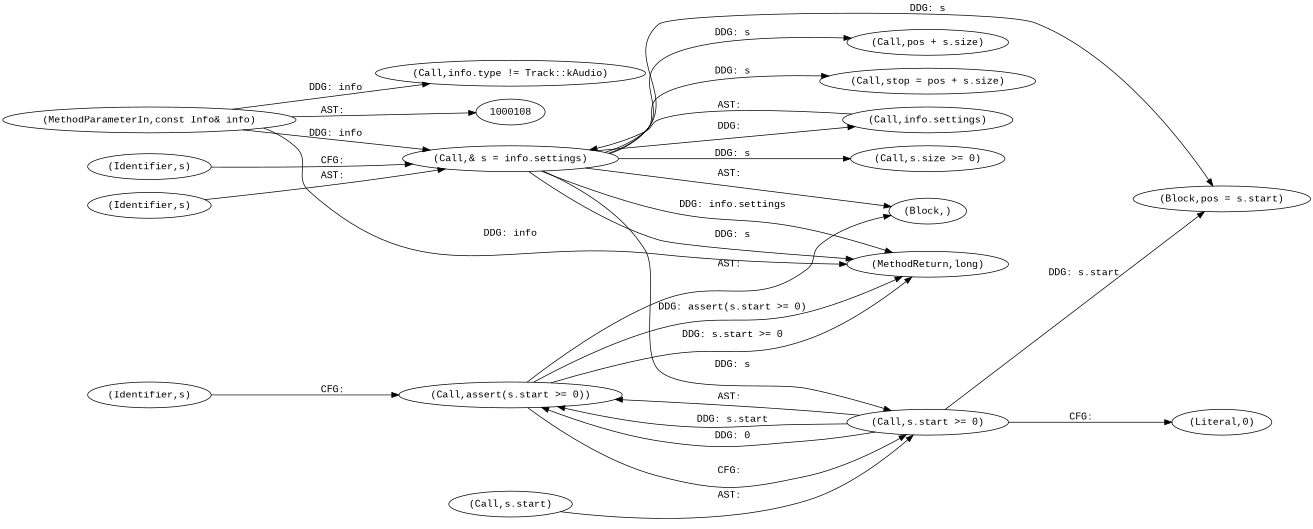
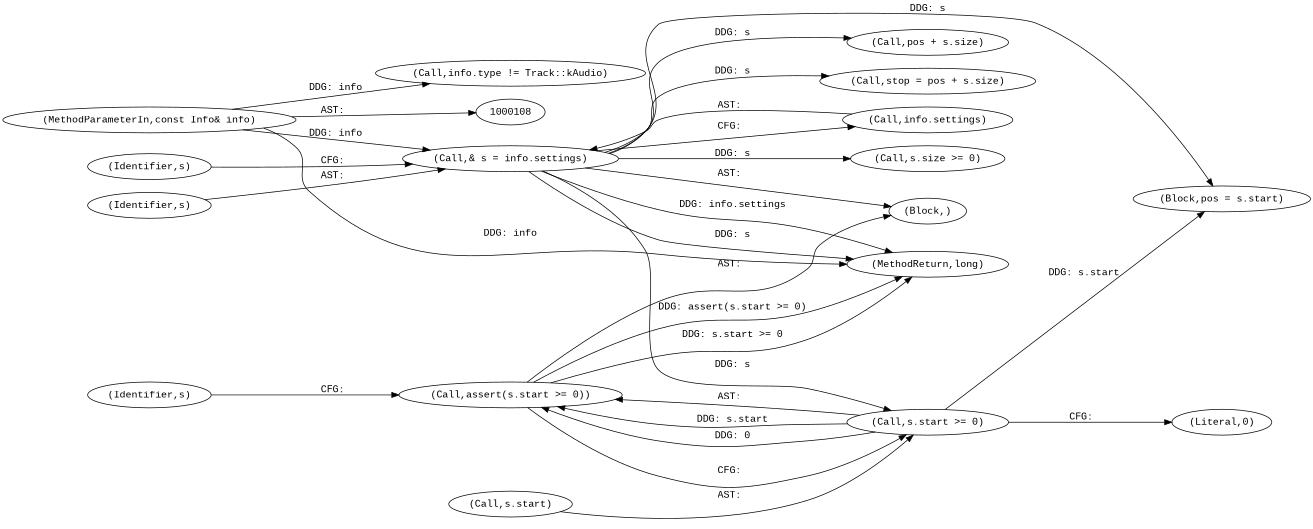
(733, 126) -> (733, 126)
